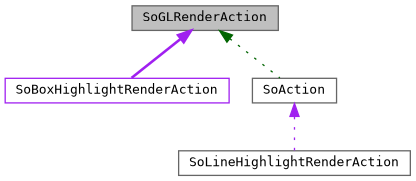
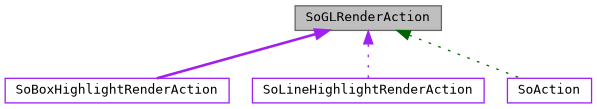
(294, 91) -> (549, 91)
(294, 134) -> (368, 61)
(294, 163) -> (368, 91)
